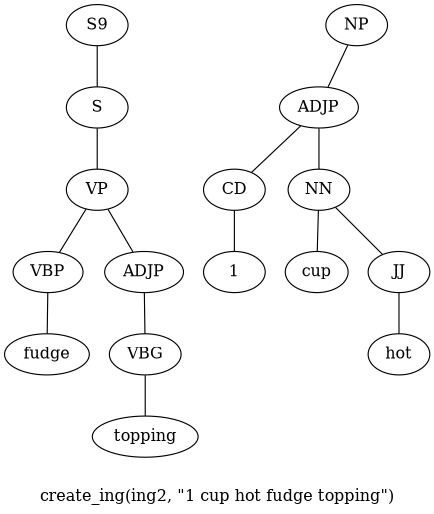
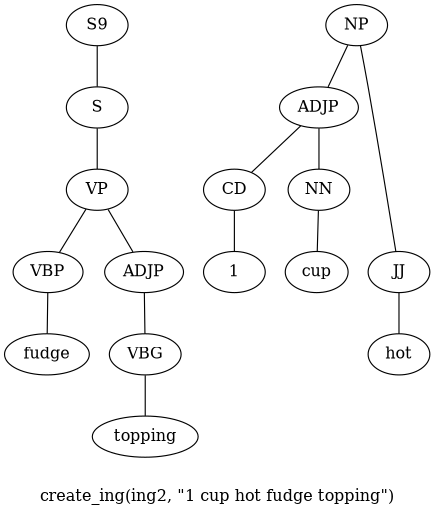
(359, 231) -> (379, 149)
